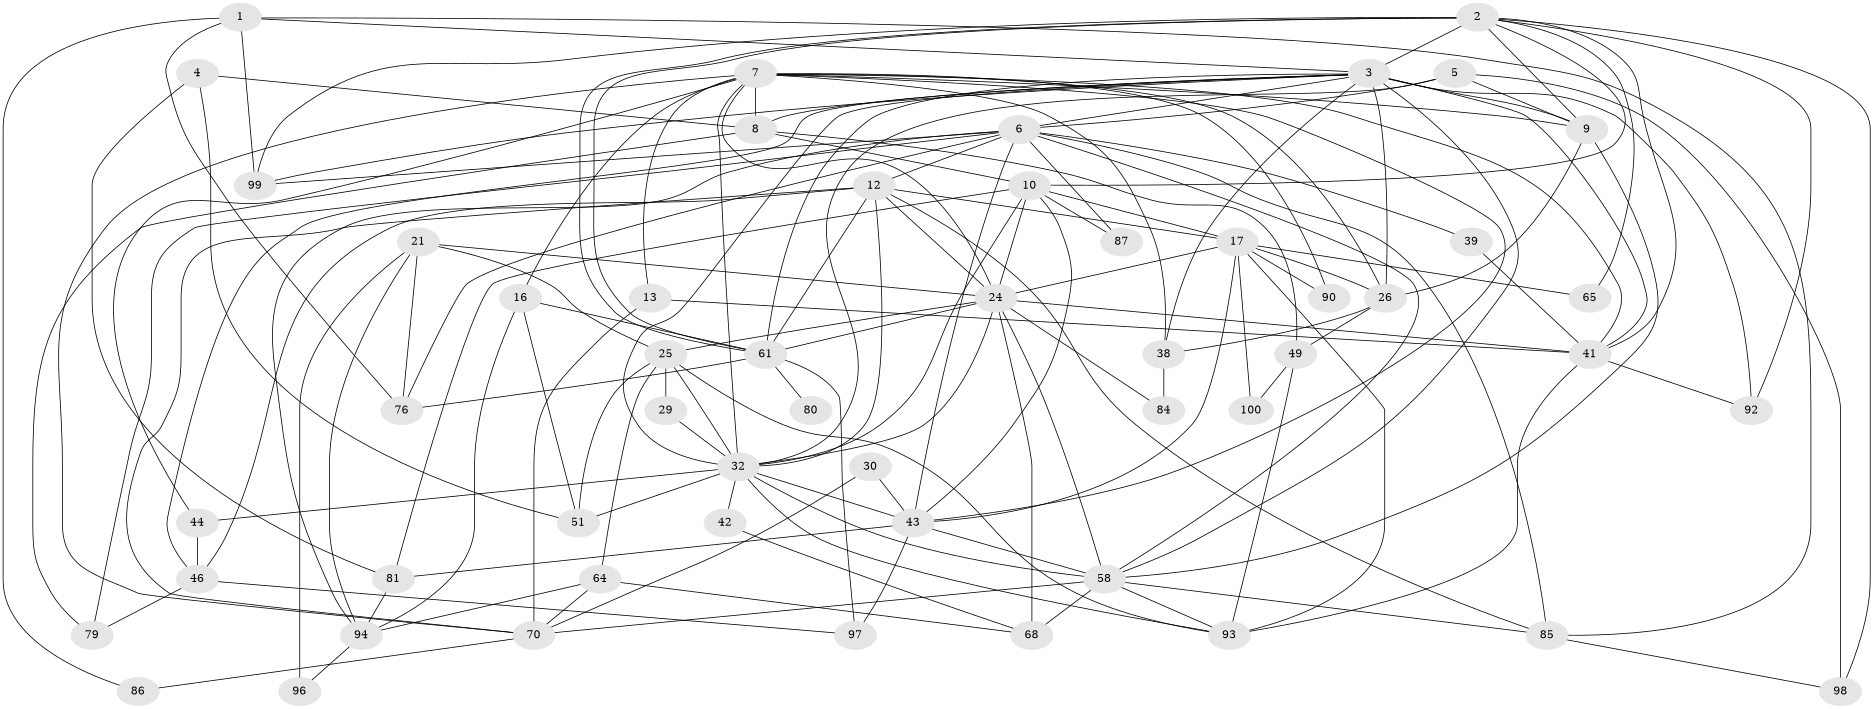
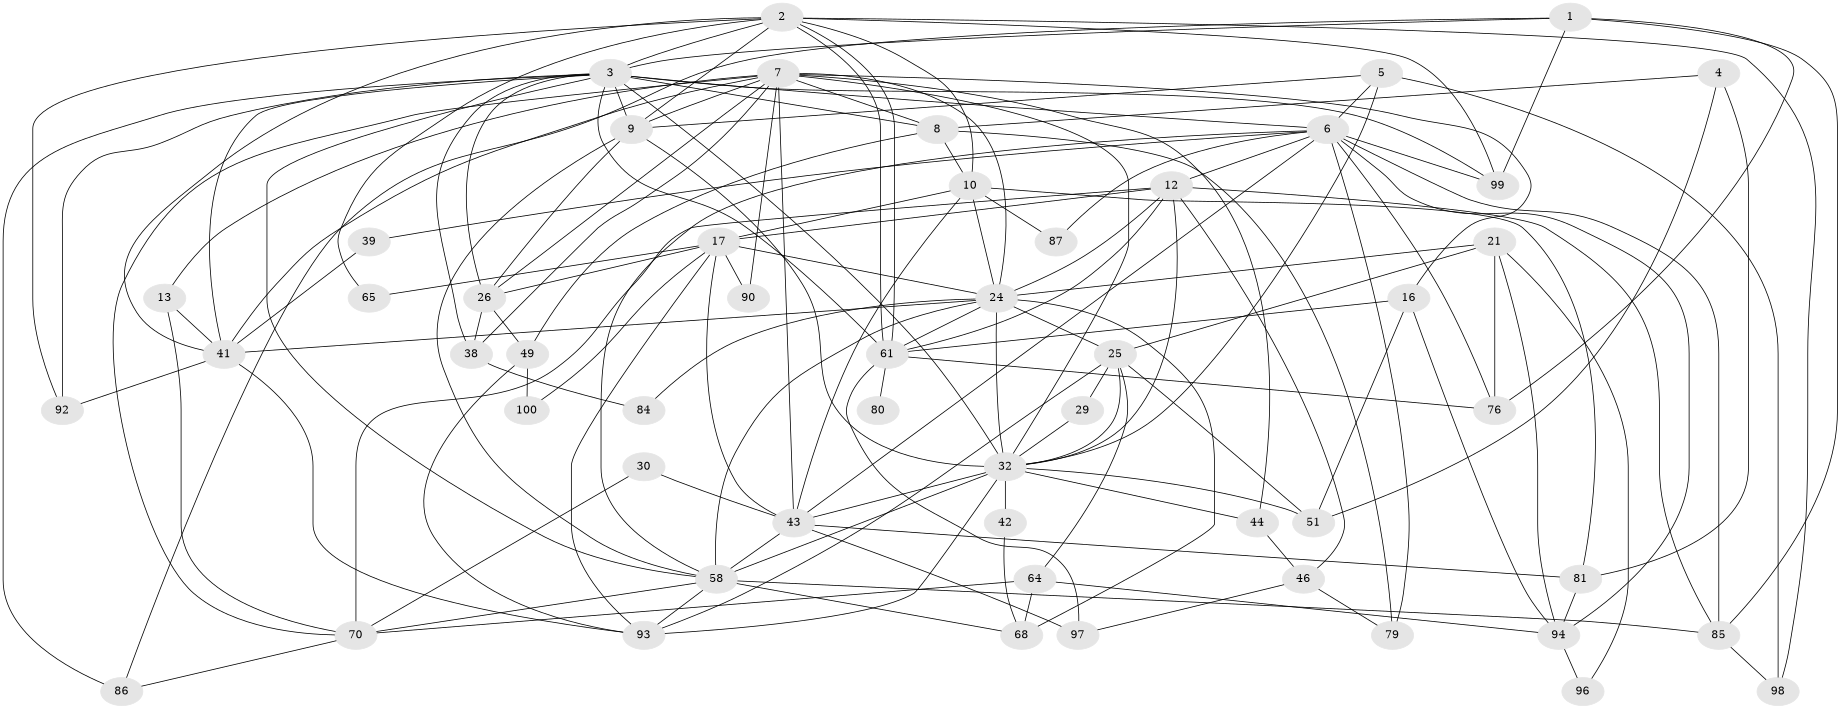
(711, 160) -> (55, 152)
(926, 372) -> (817, 322)
